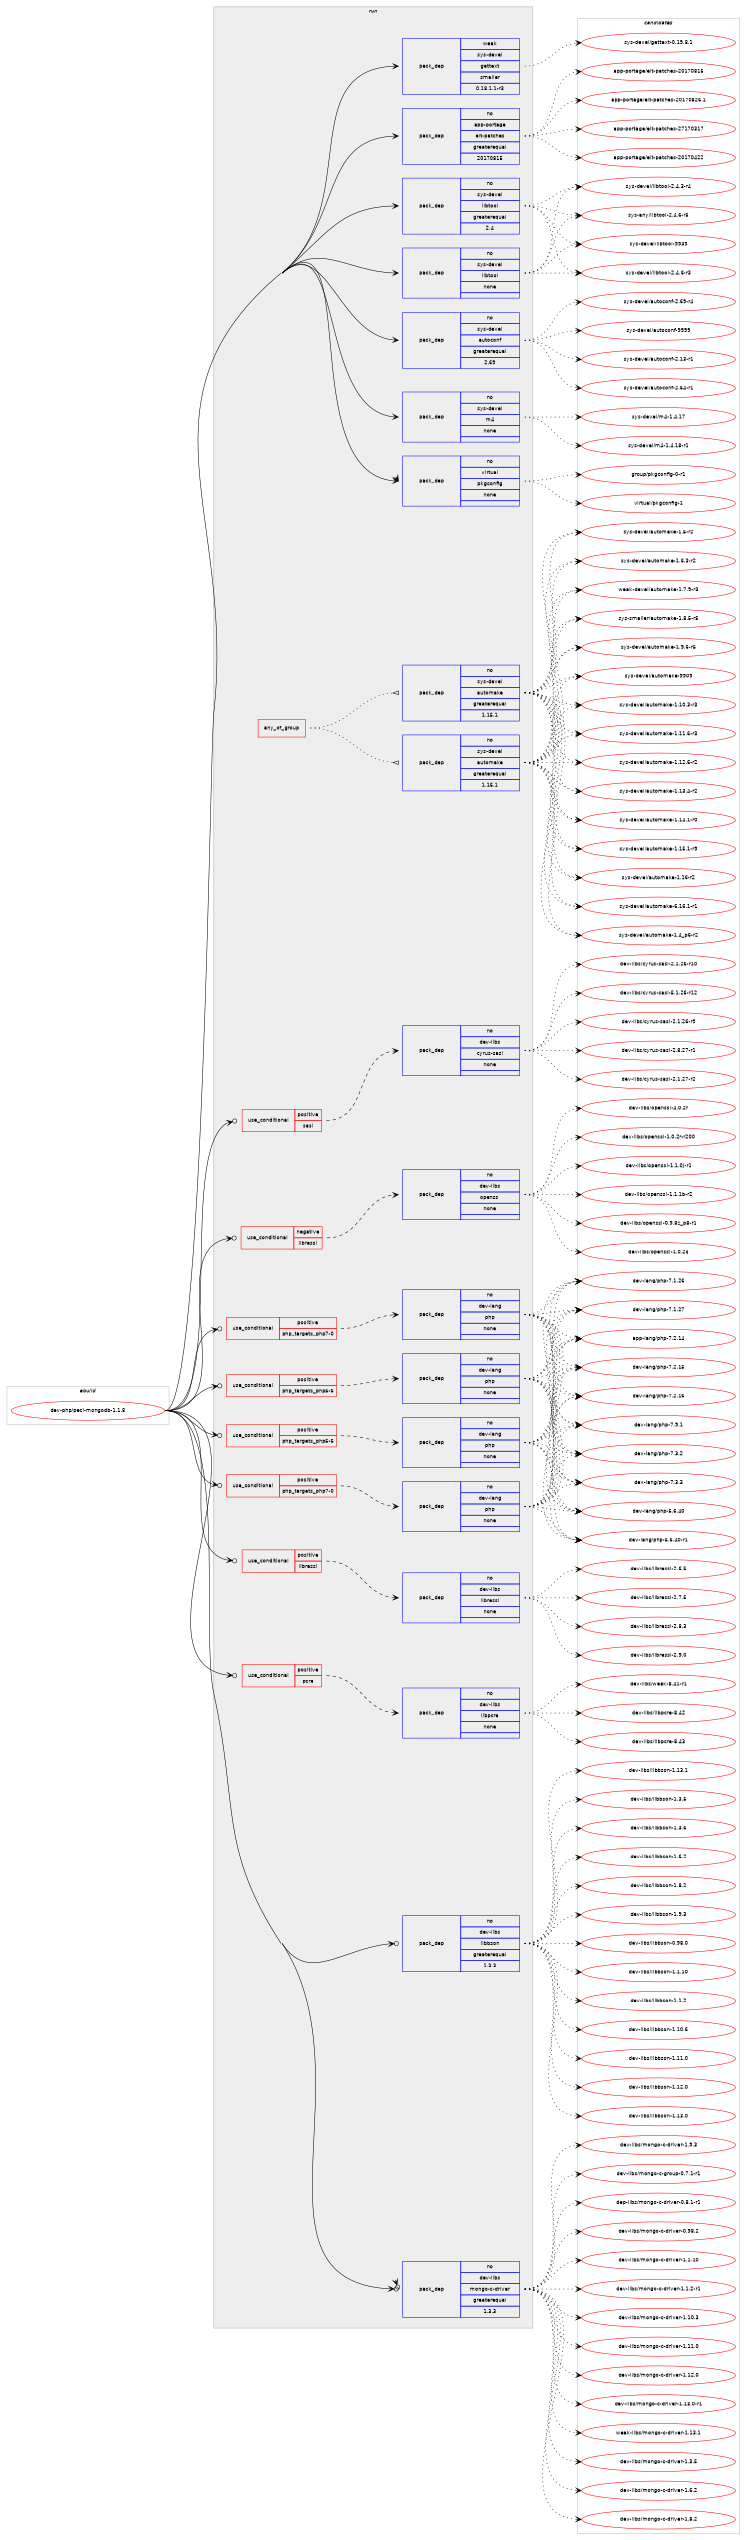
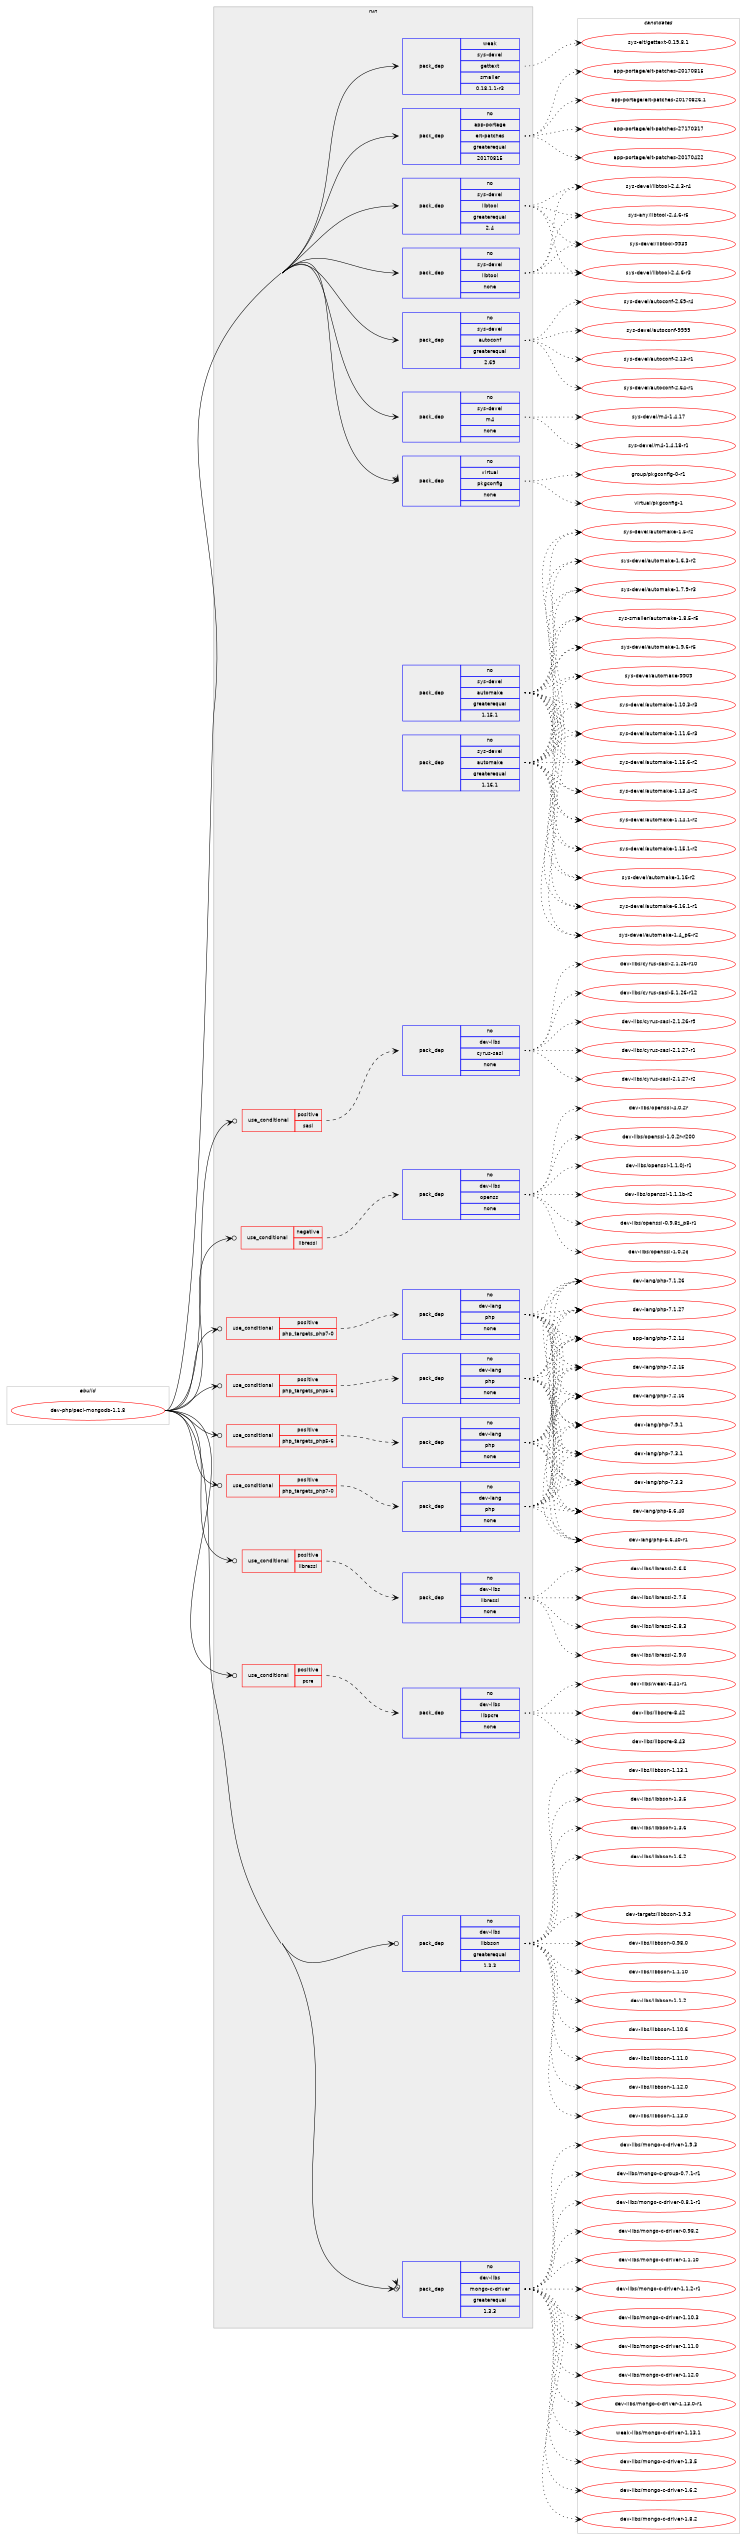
(659, 43) -> (659, 43)
(659, 590) -> (659, 590)
(282, 728) -> none
(659, 763) -> (659, 763)
(659, 820) -> (659, 820)
(659, 849) -> (659, 849)
(659, 1051) -> (659, 1051)
(659, 1454) -> (659, 1454)
(659, 1886) -> none
(659, 1915) -> (659, 1915)
(659, 2203) -> (659, 2203)
